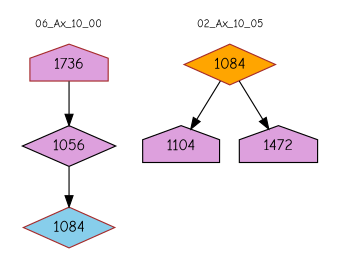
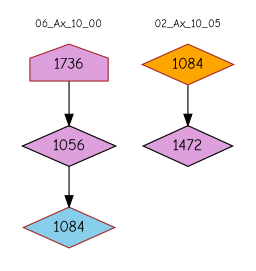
(181, 146) -> none
(278, 146) -> (188, 146)
